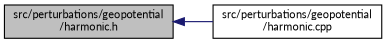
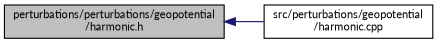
(89, 22) -> (114, 22)
